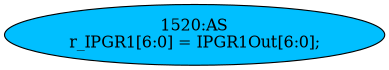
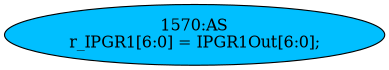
(195, 35) -> (195, 35)
